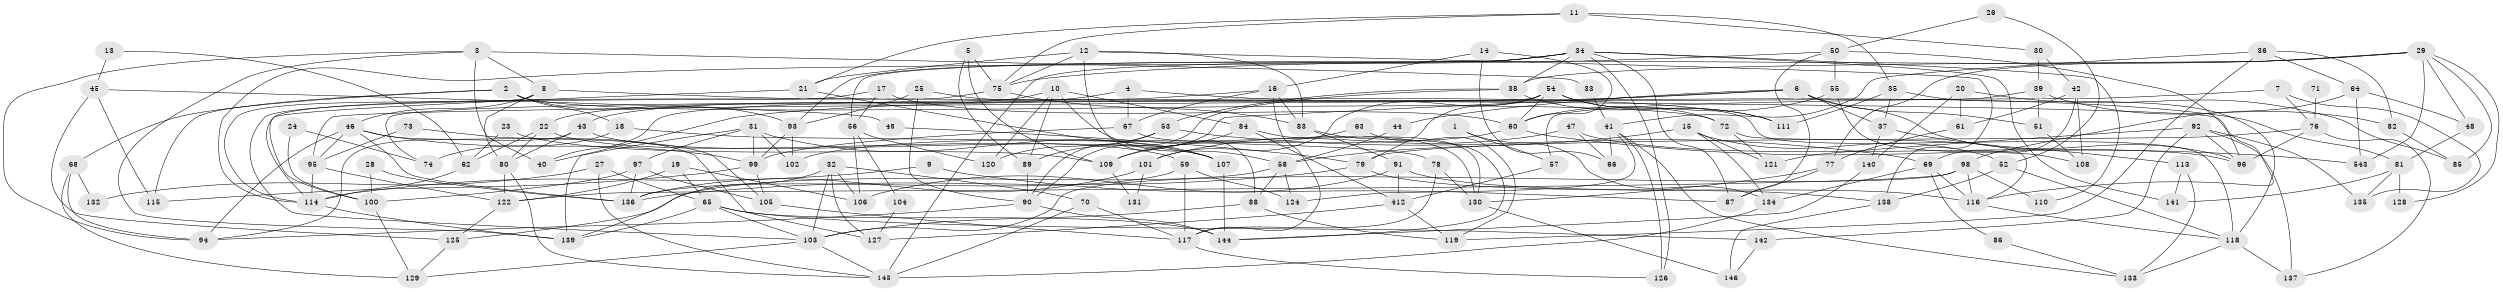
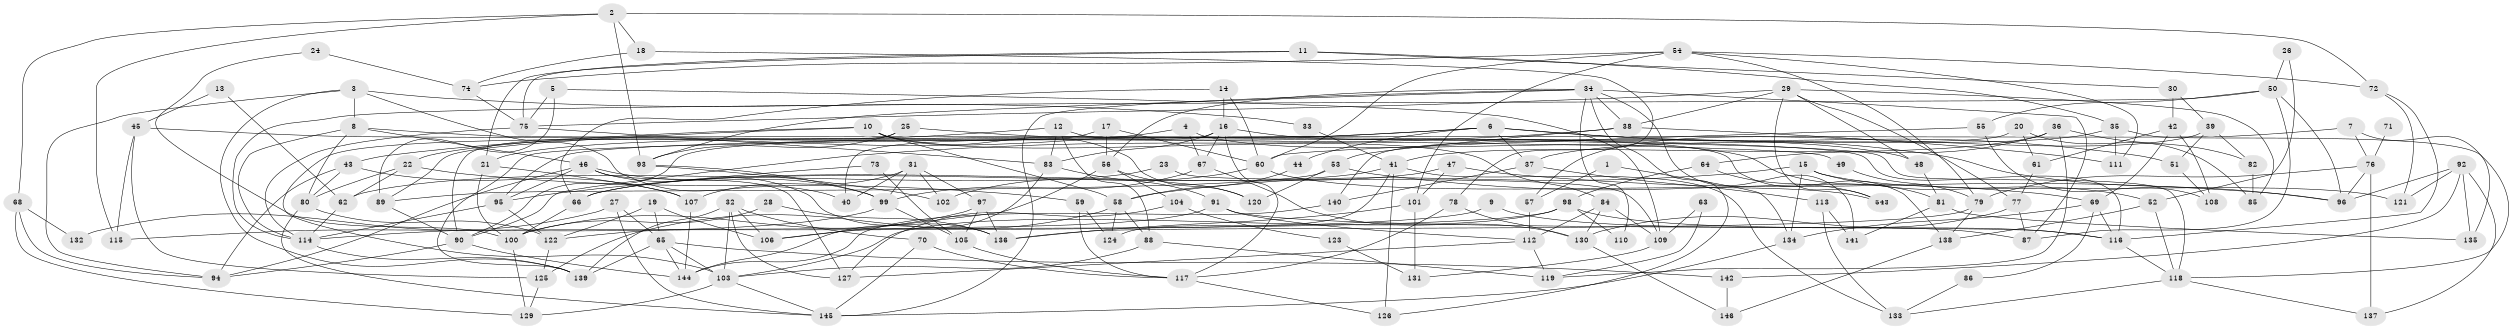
(1041, 70) -> (493, 107)
(2414, 106) -> (1573, 139)
(907, 185) -> none
(1399, 203) -> (1530, 241)
(2400, 203) -> none
none -> (553, 217)
none -> (1335, 241)
